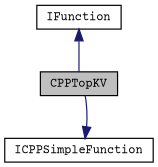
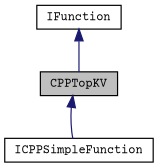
(87, 111) -> (71, 123)
